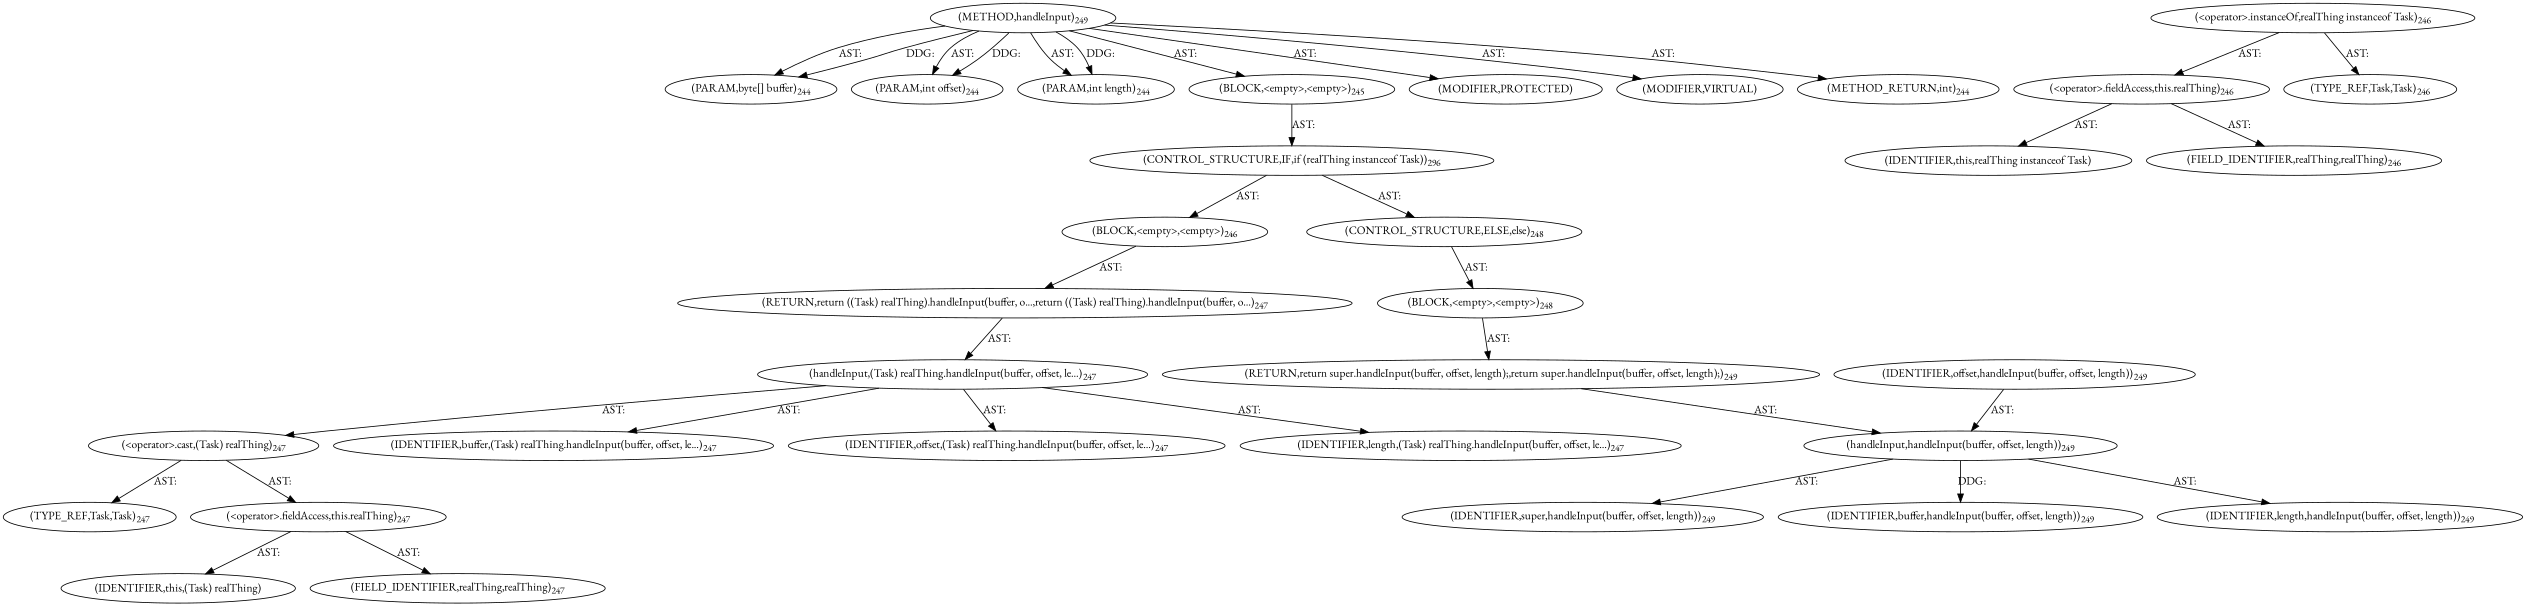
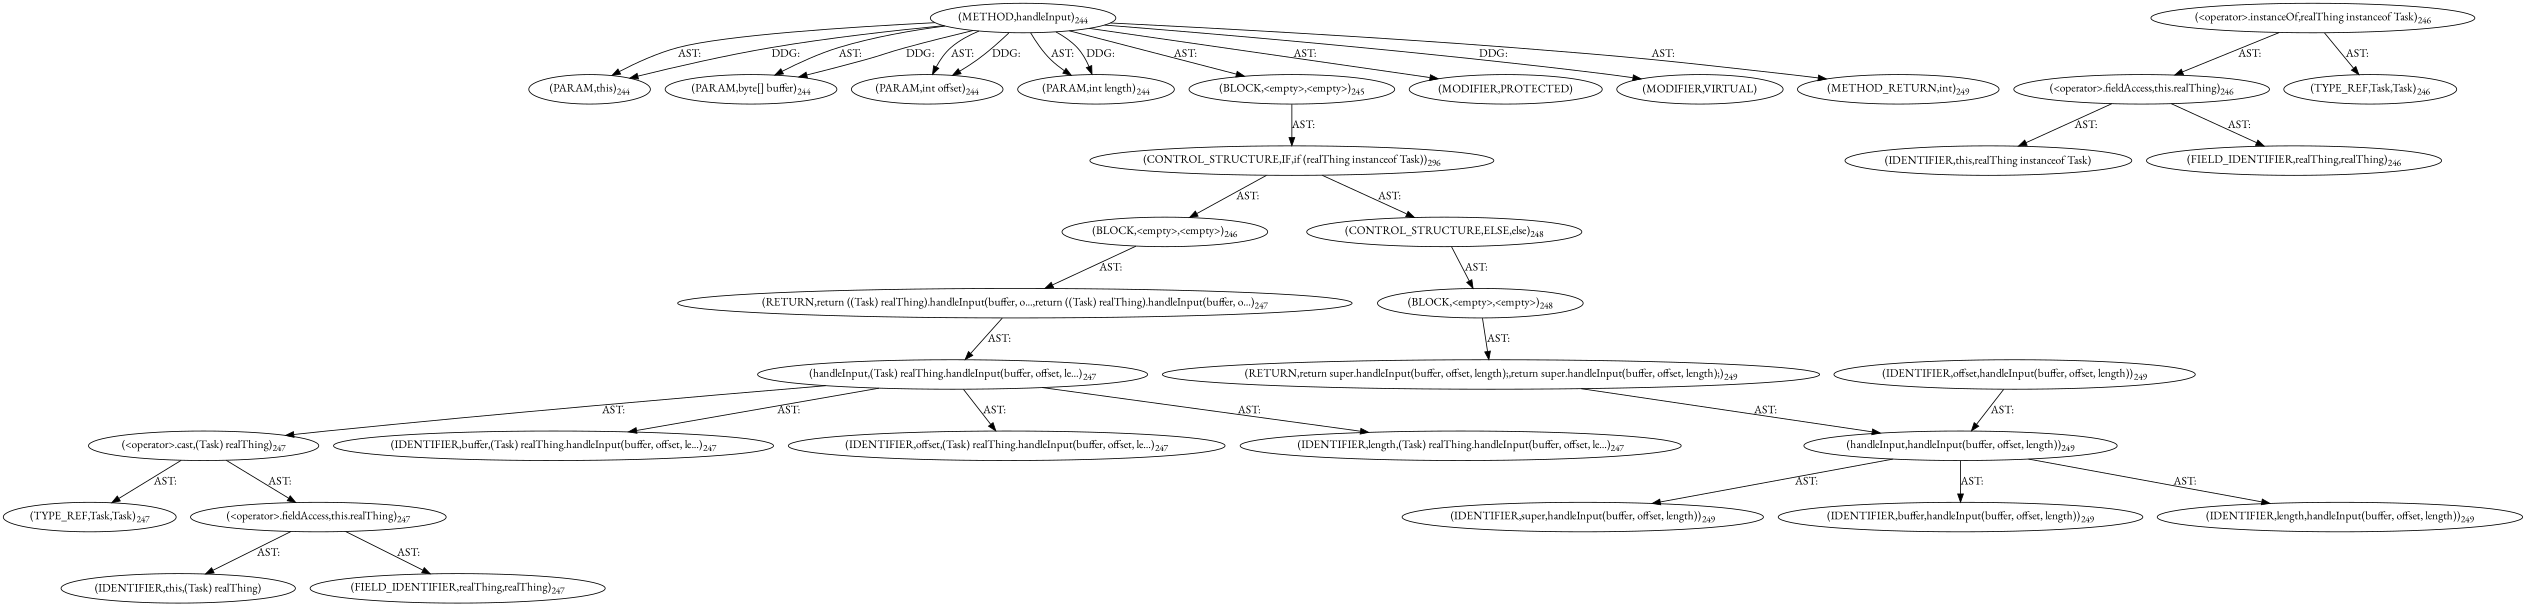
(1081, 17) -> (1081, 17)
(1495, 54) -> (1495, 54)
(1963, 88) -> (1963, 88)
none -> (590, 89)
(1974, 481) -> (1974, 481)
